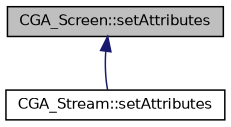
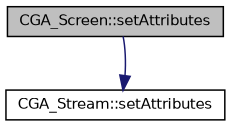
(106, 71) -> (125, 56)
